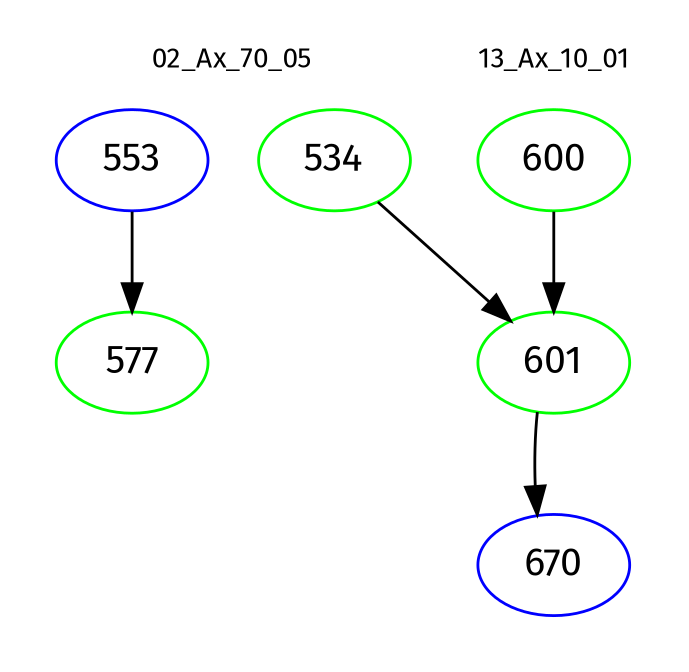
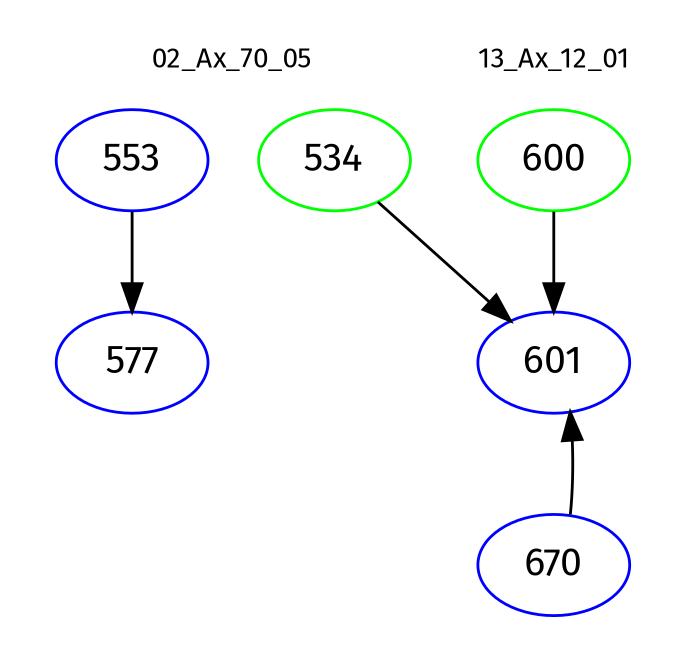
(555, 60) -> (555, 60)
(132, 363) -> (132, 363)
(554, 363) -> (554, 363)
(535, 449) -> (573, 478)
